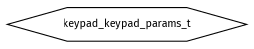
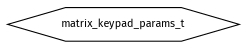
(127, 24) -> (123, 24)
